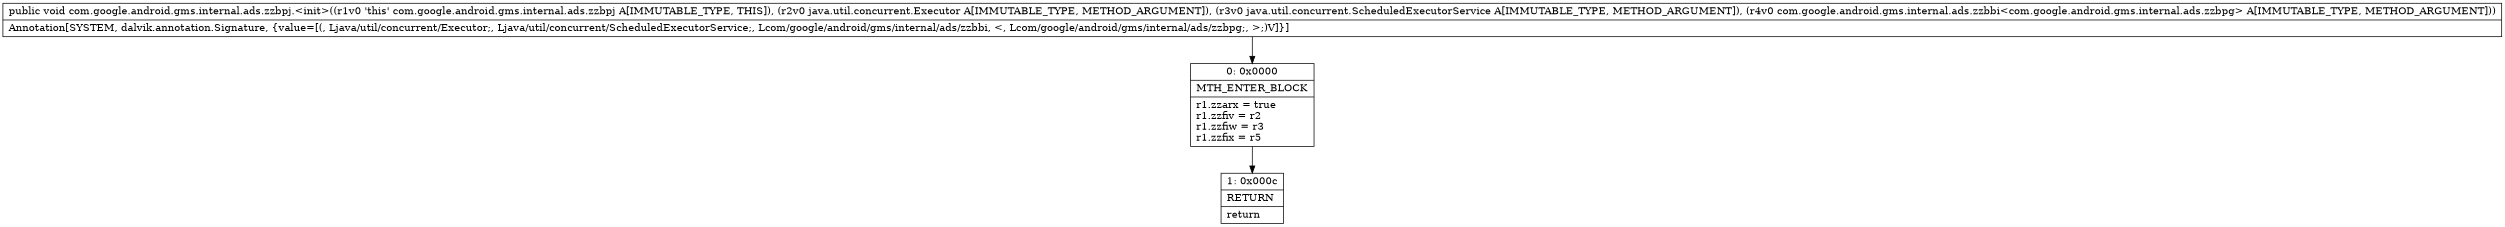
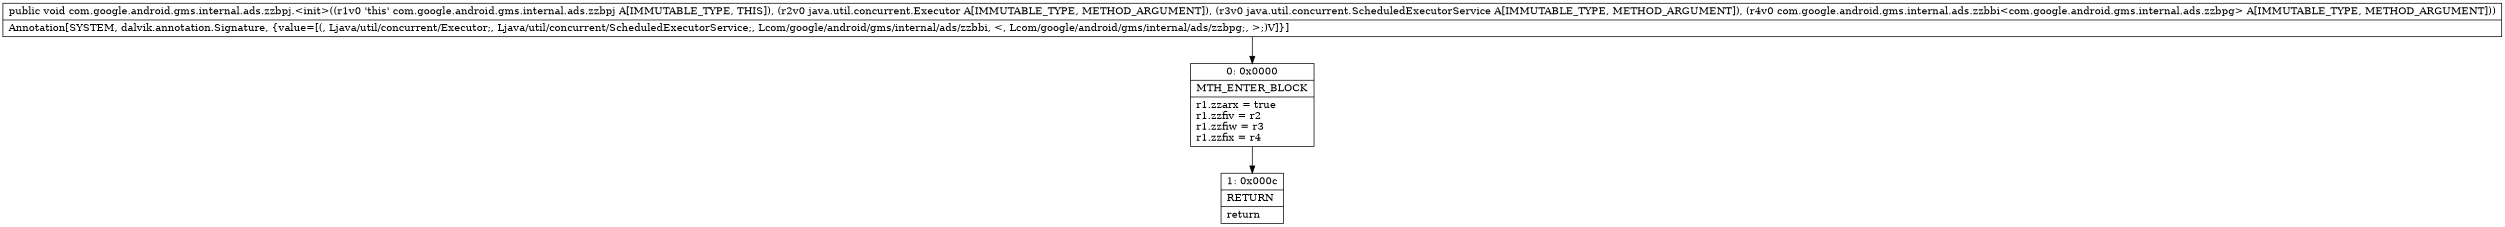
(1229, 138) -> (1229, 138)
